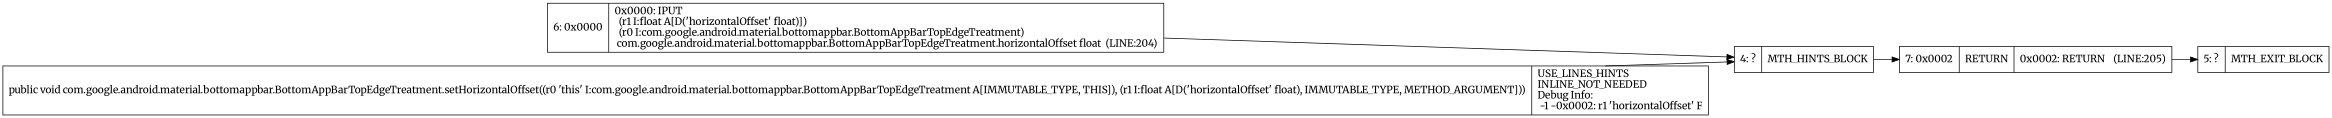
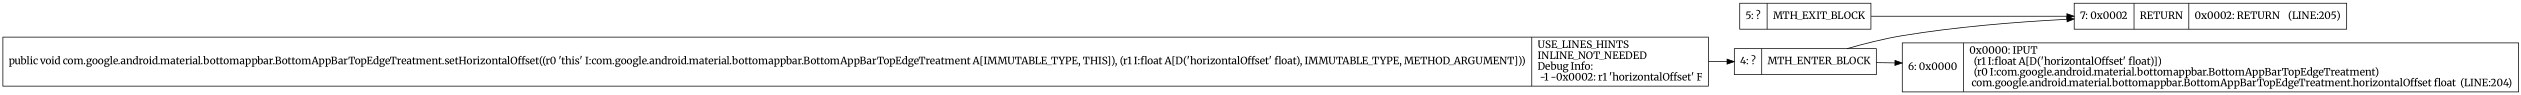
(1445, 47) -> (1886, 63)
(1818, 59) -> (1819, 61)
(2181, 59) -> (1969, 16)
